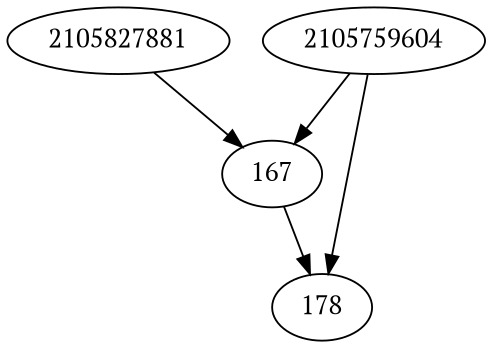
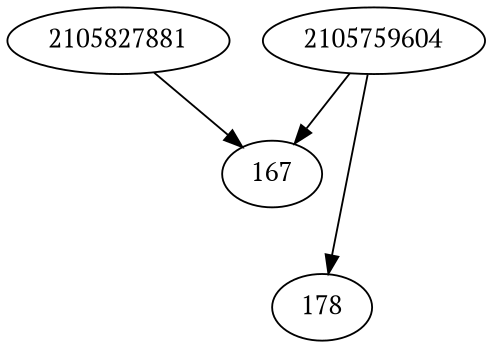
(294, 232) -> none
